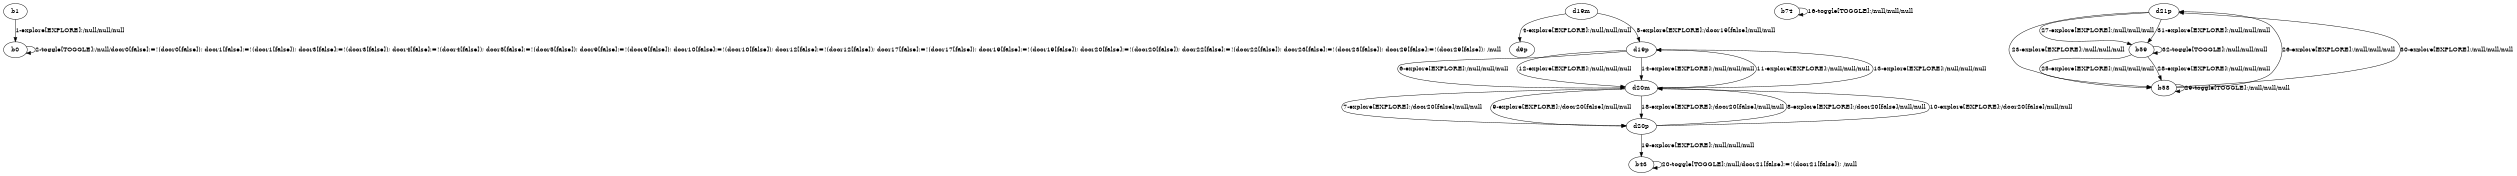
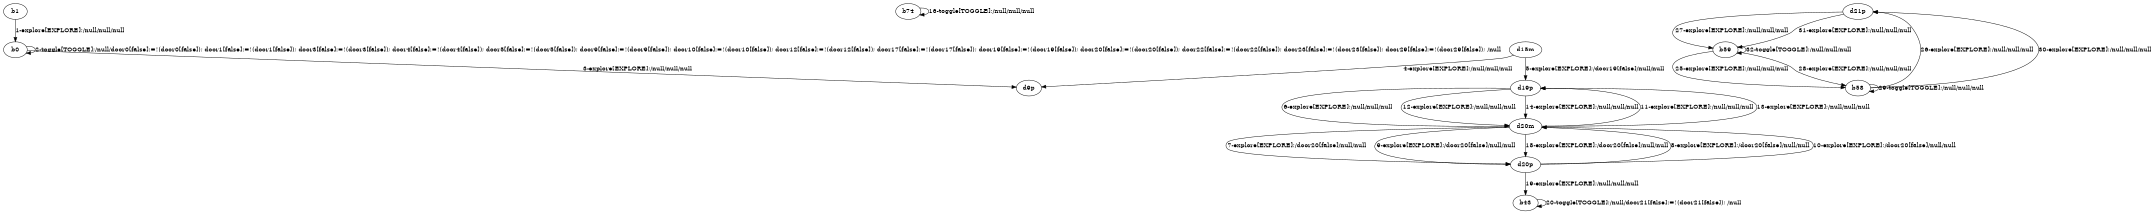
(1581, 11) -> (1526, 50)
(2009, 49) -> none
none -> (520, 69)
